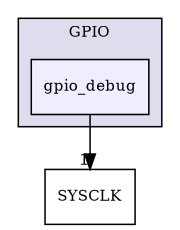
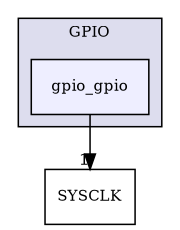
(90, 87) -> (90, 87)
